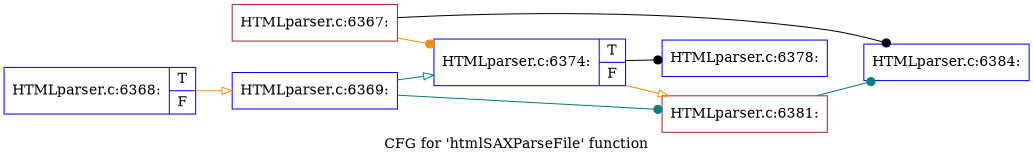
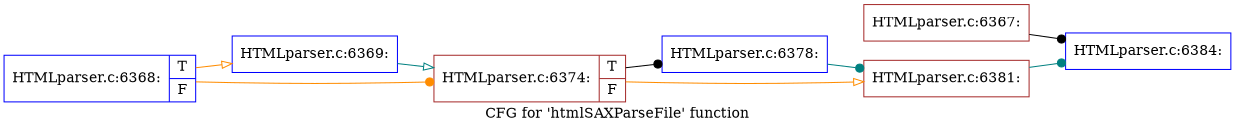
(412, 41) -> (311, 83)
(530, 62) -> (530, 79)
(526, 102) -> (842, 66)
